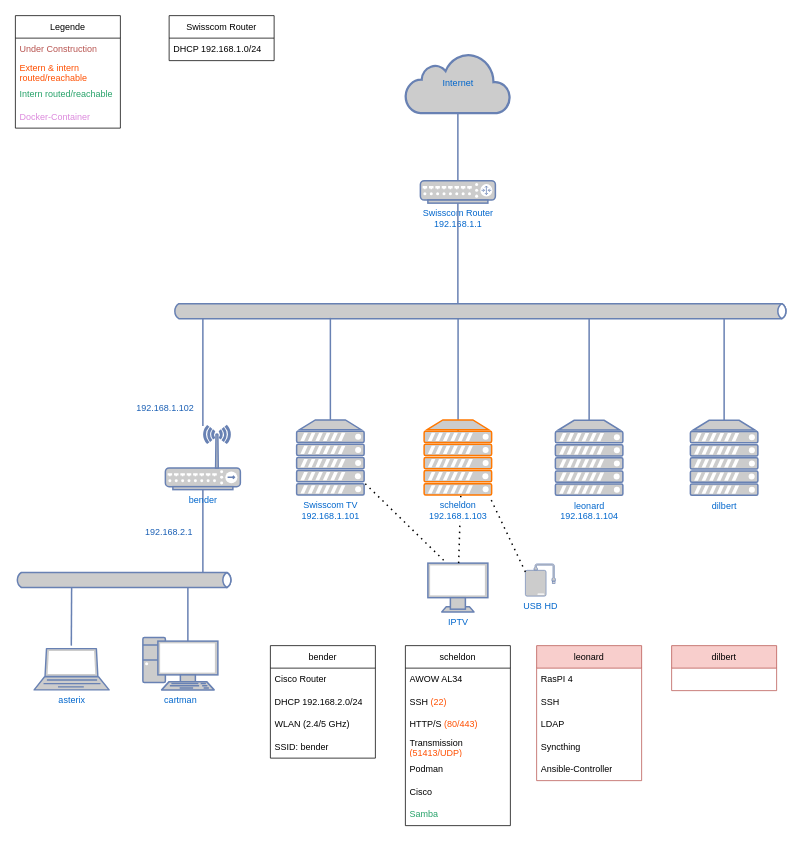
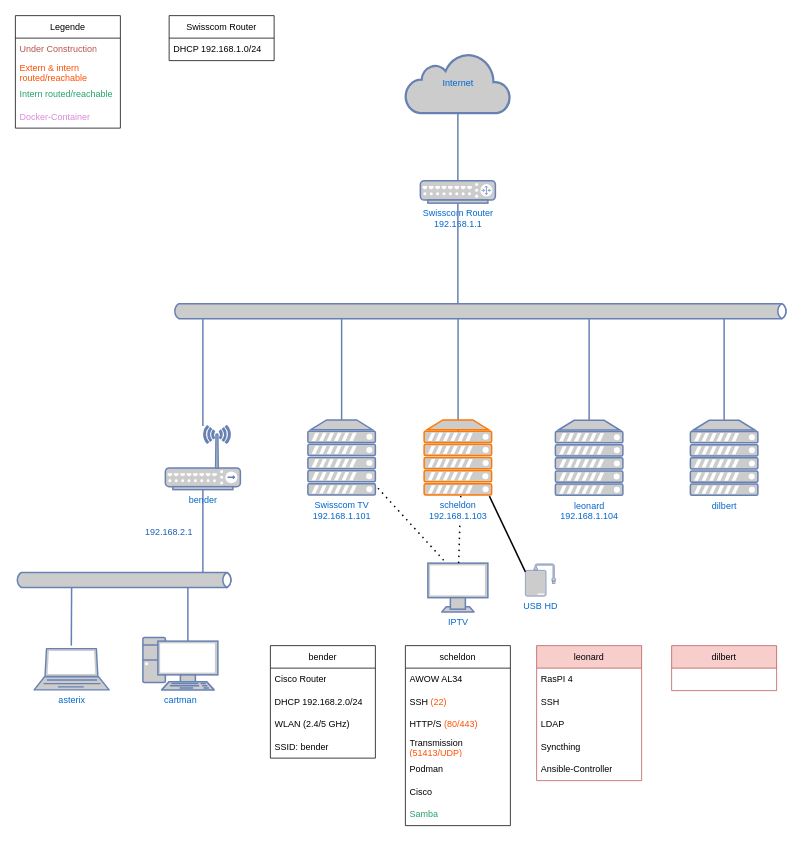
(165, 408) -> none
(330, 457) -> (342, 457)
(508, 534) -> (508, 534)
